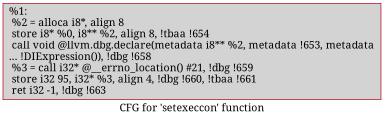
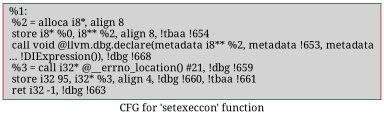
(80, 57) -> (80, 57)
